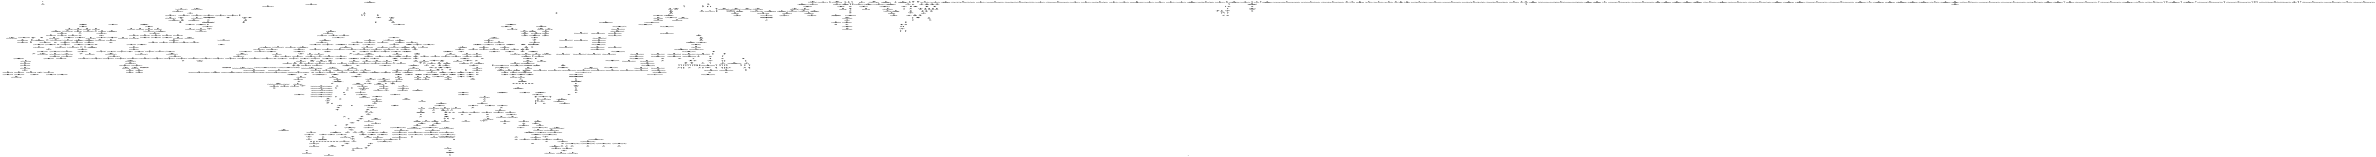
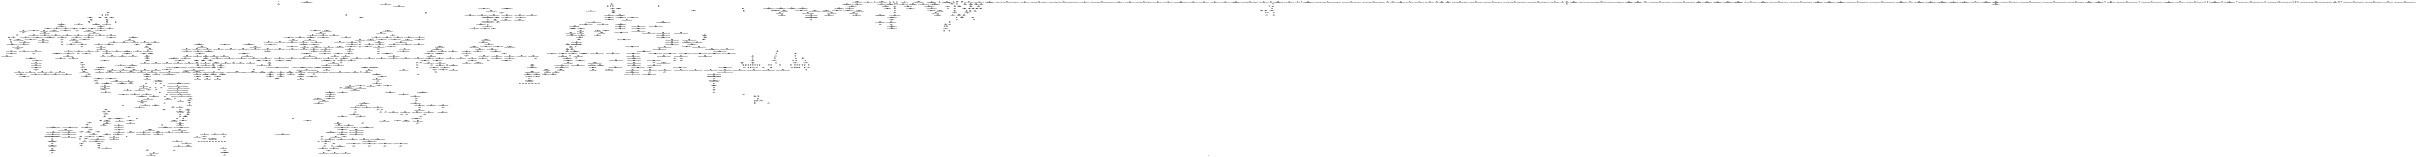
none -> (52, 141)
